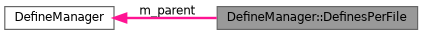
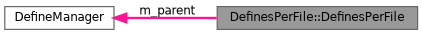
(317, 18) -> (317, 18)
